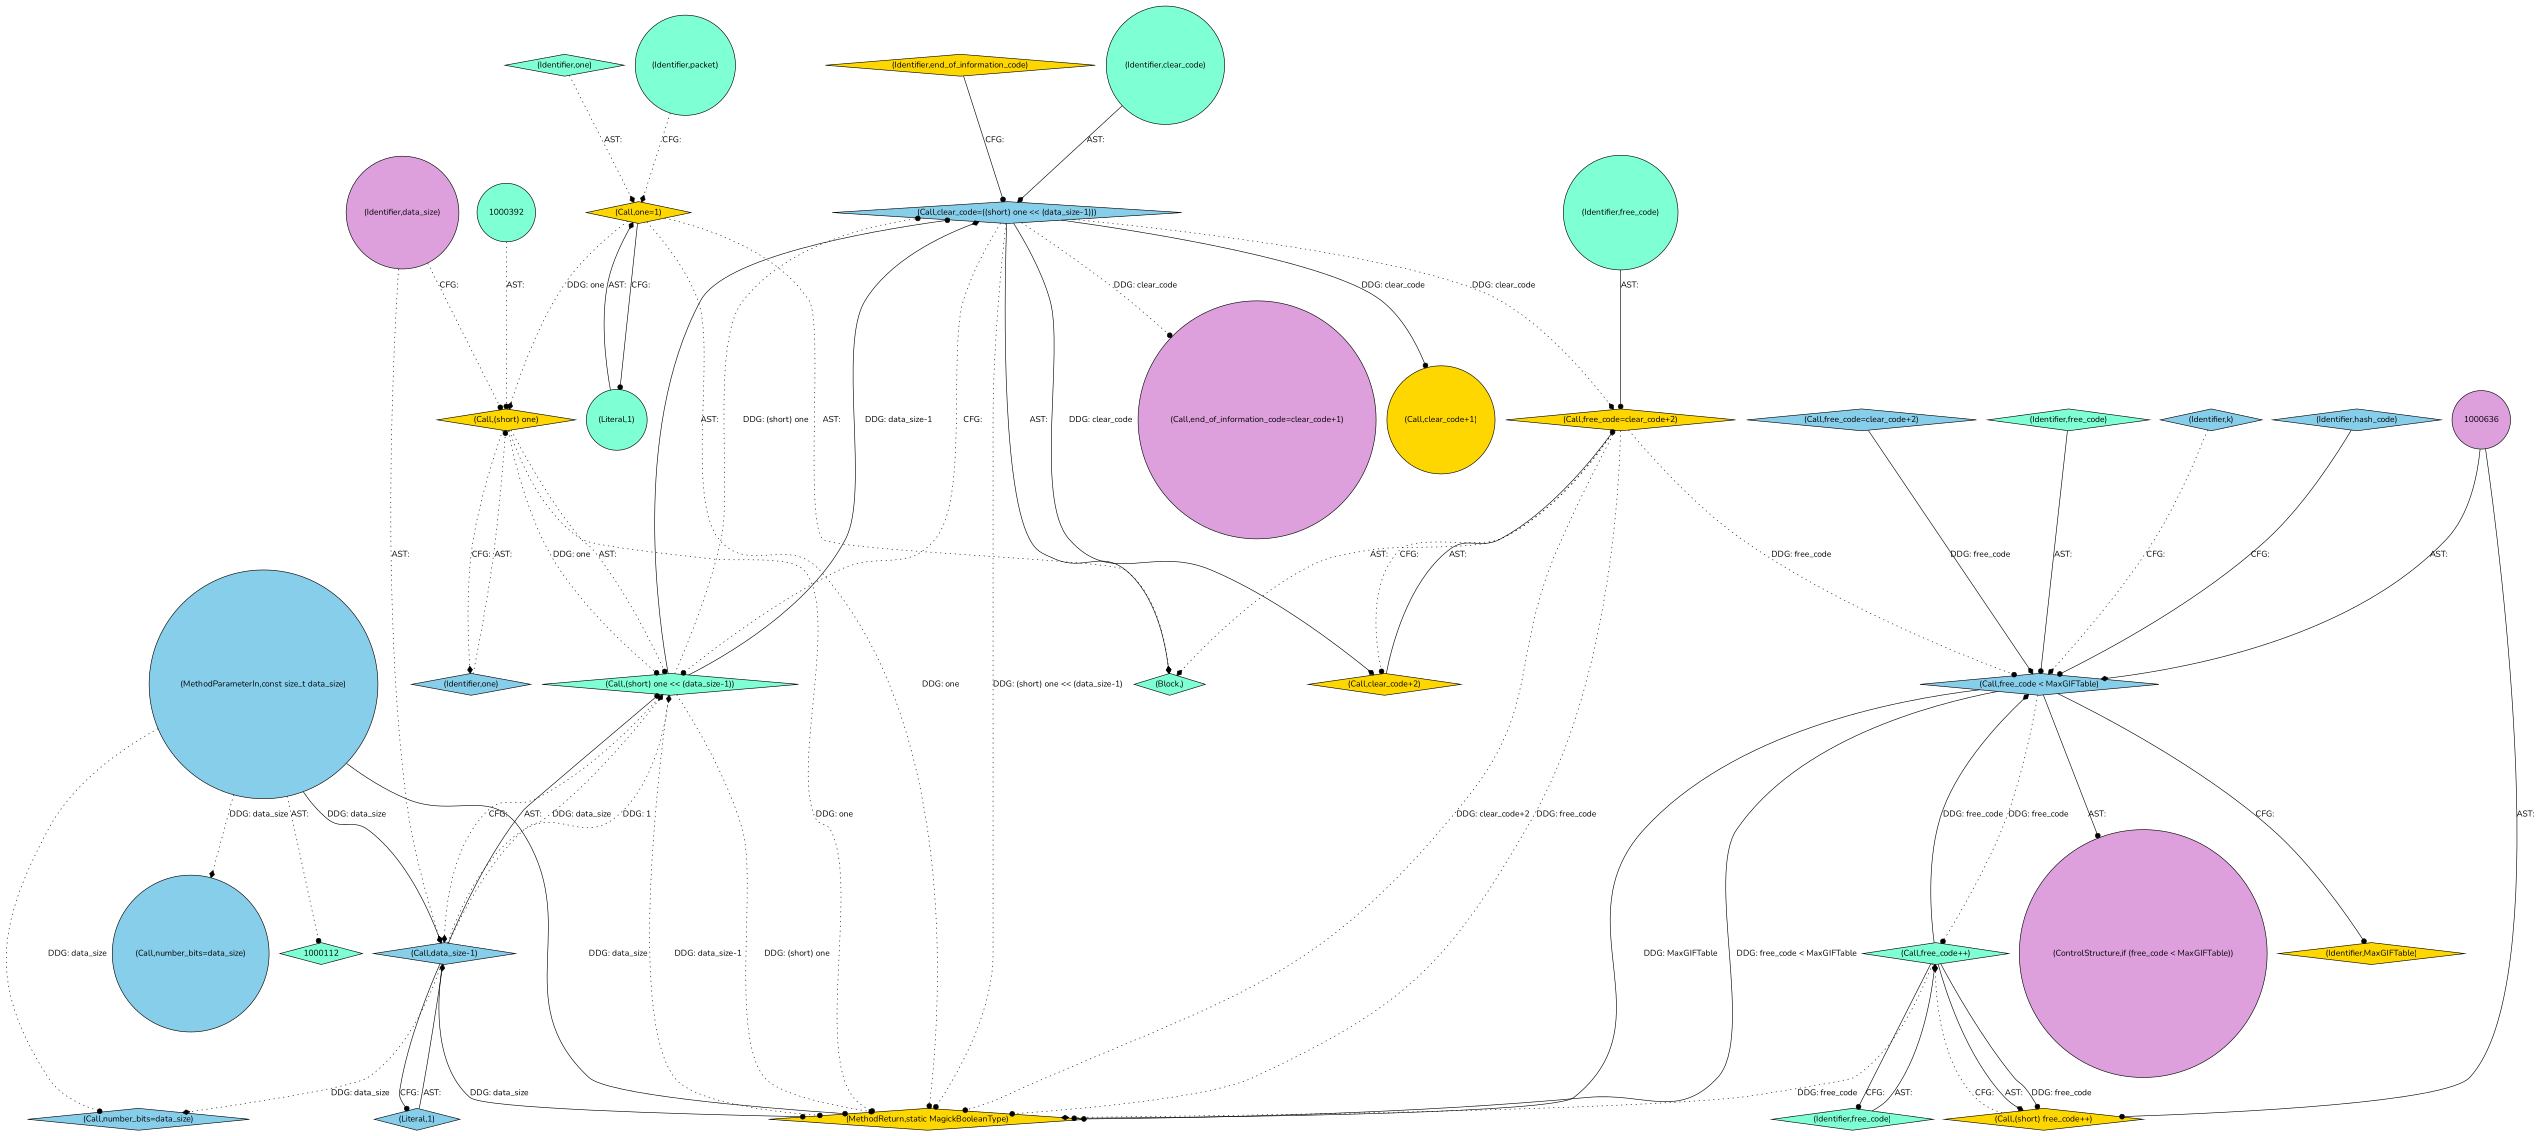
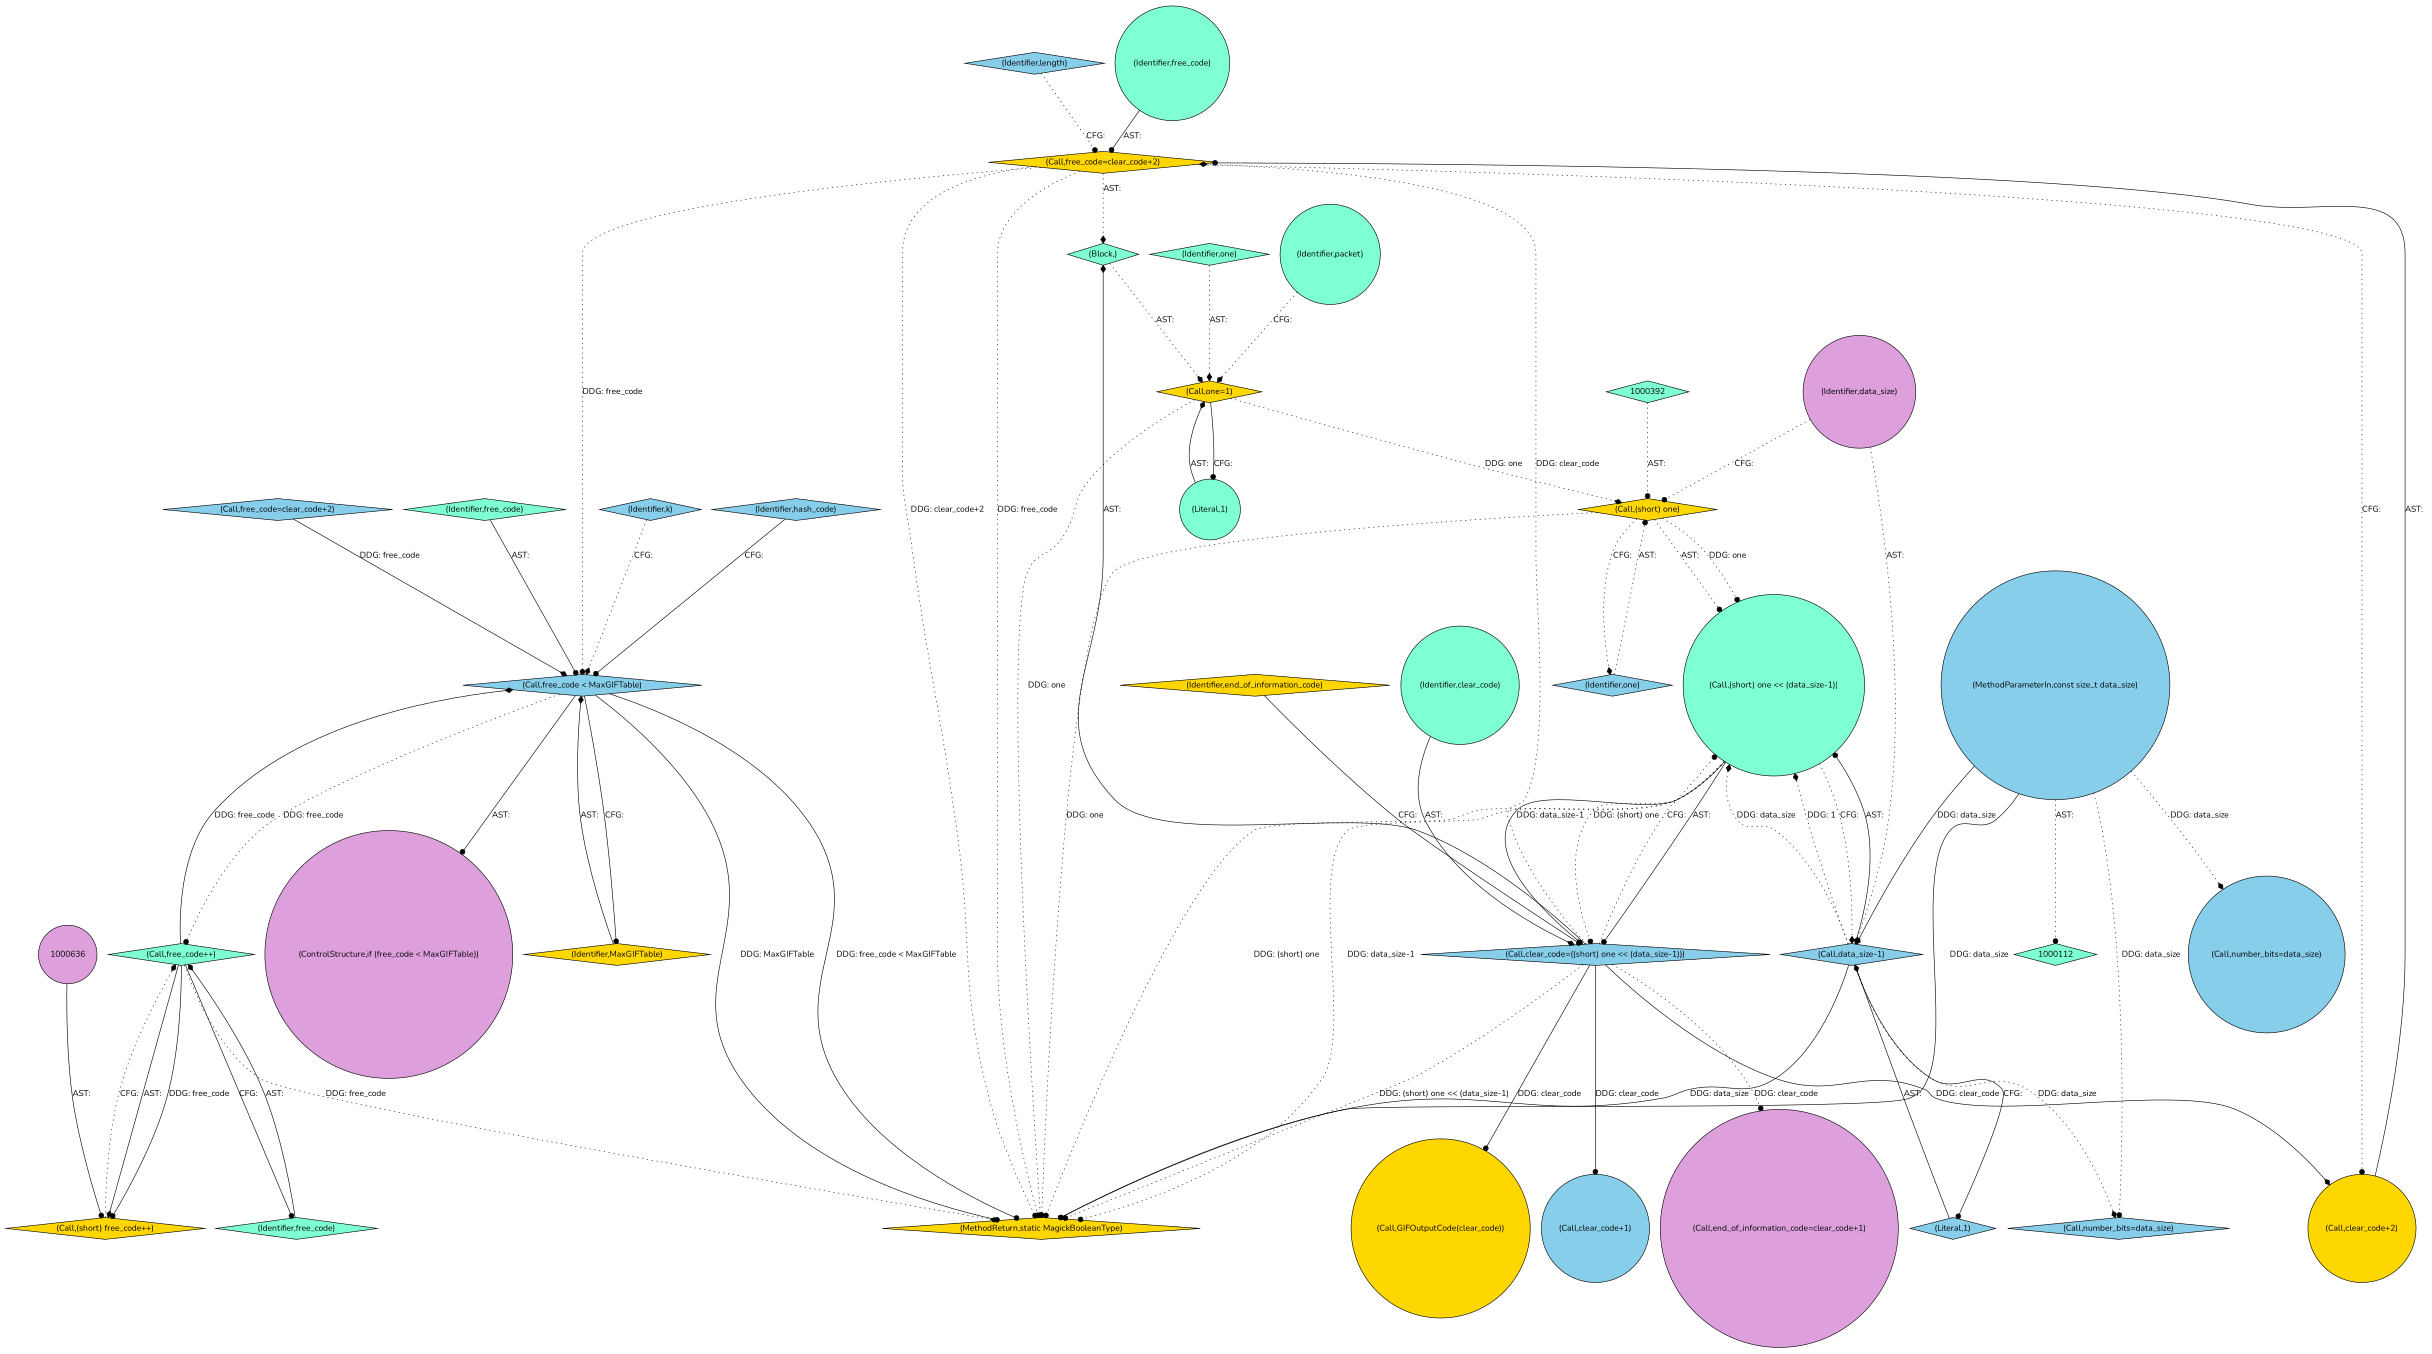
none -> (1035, 63)
(506, 213) -> (1648, 392)
(1441, 420) -> (1595, 1228)
(824, 539) -> (1154, 320)
(2334, 617) -> (582, 826)
(670, 684) -> (1774, 685)
(1385, 684) -> (2362, 1228)
none -> (1441, 1228)
